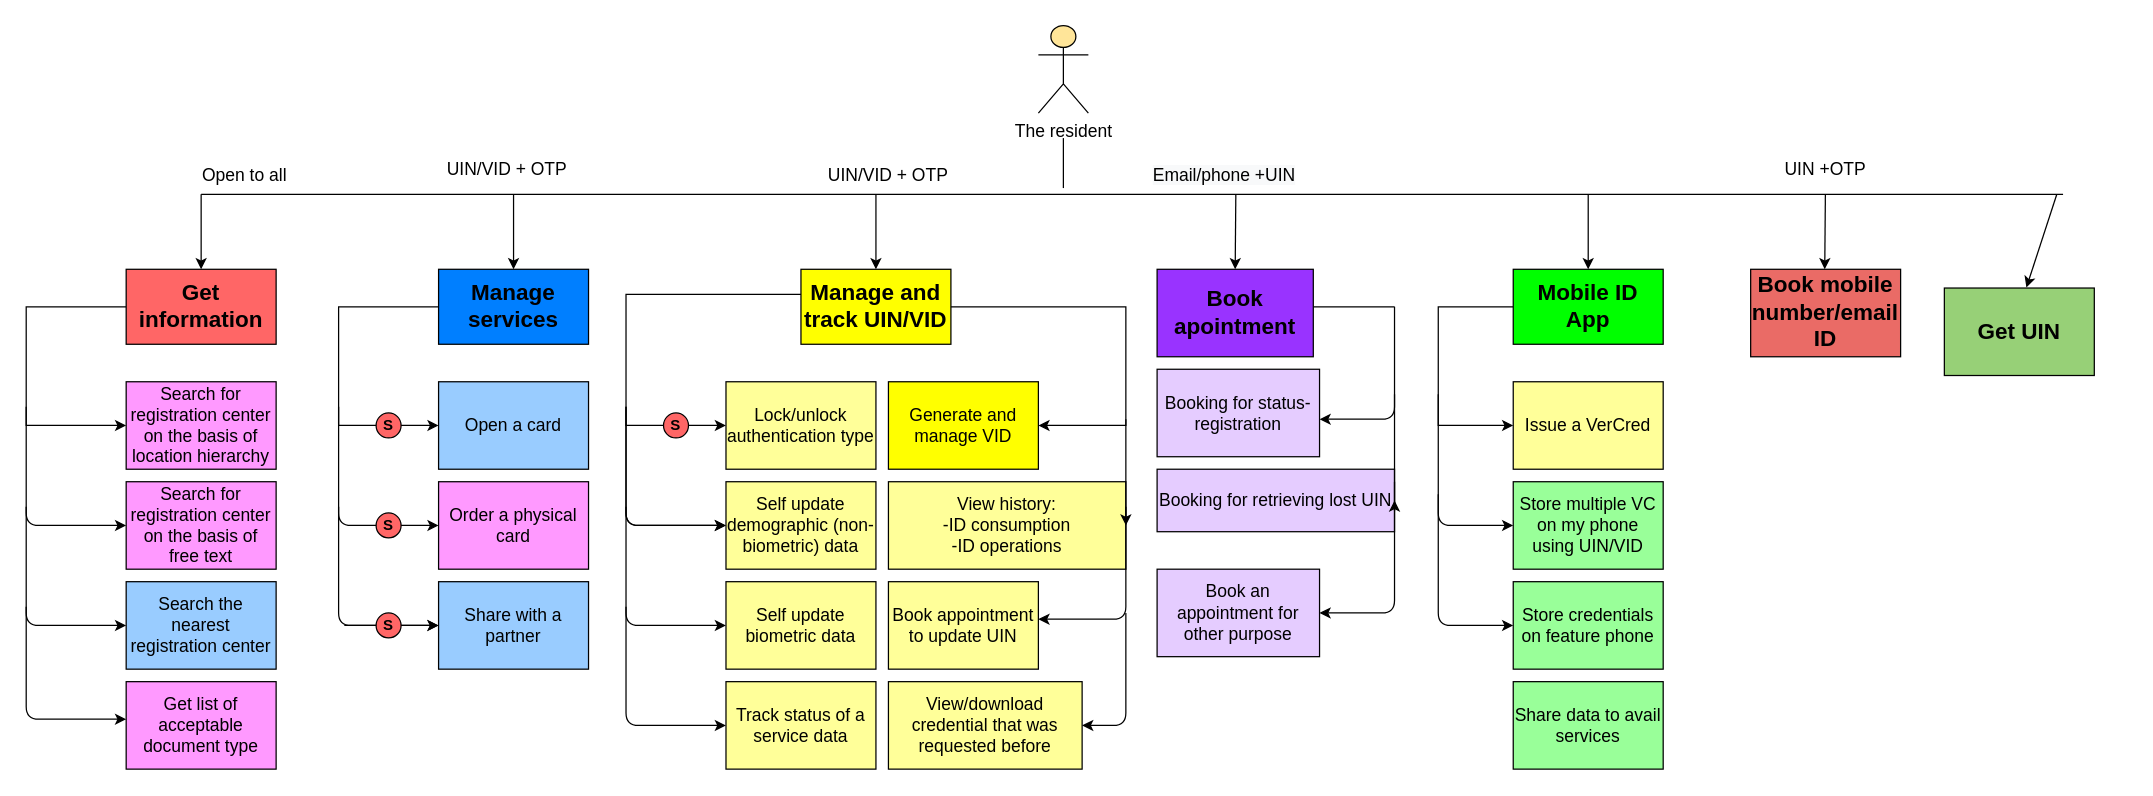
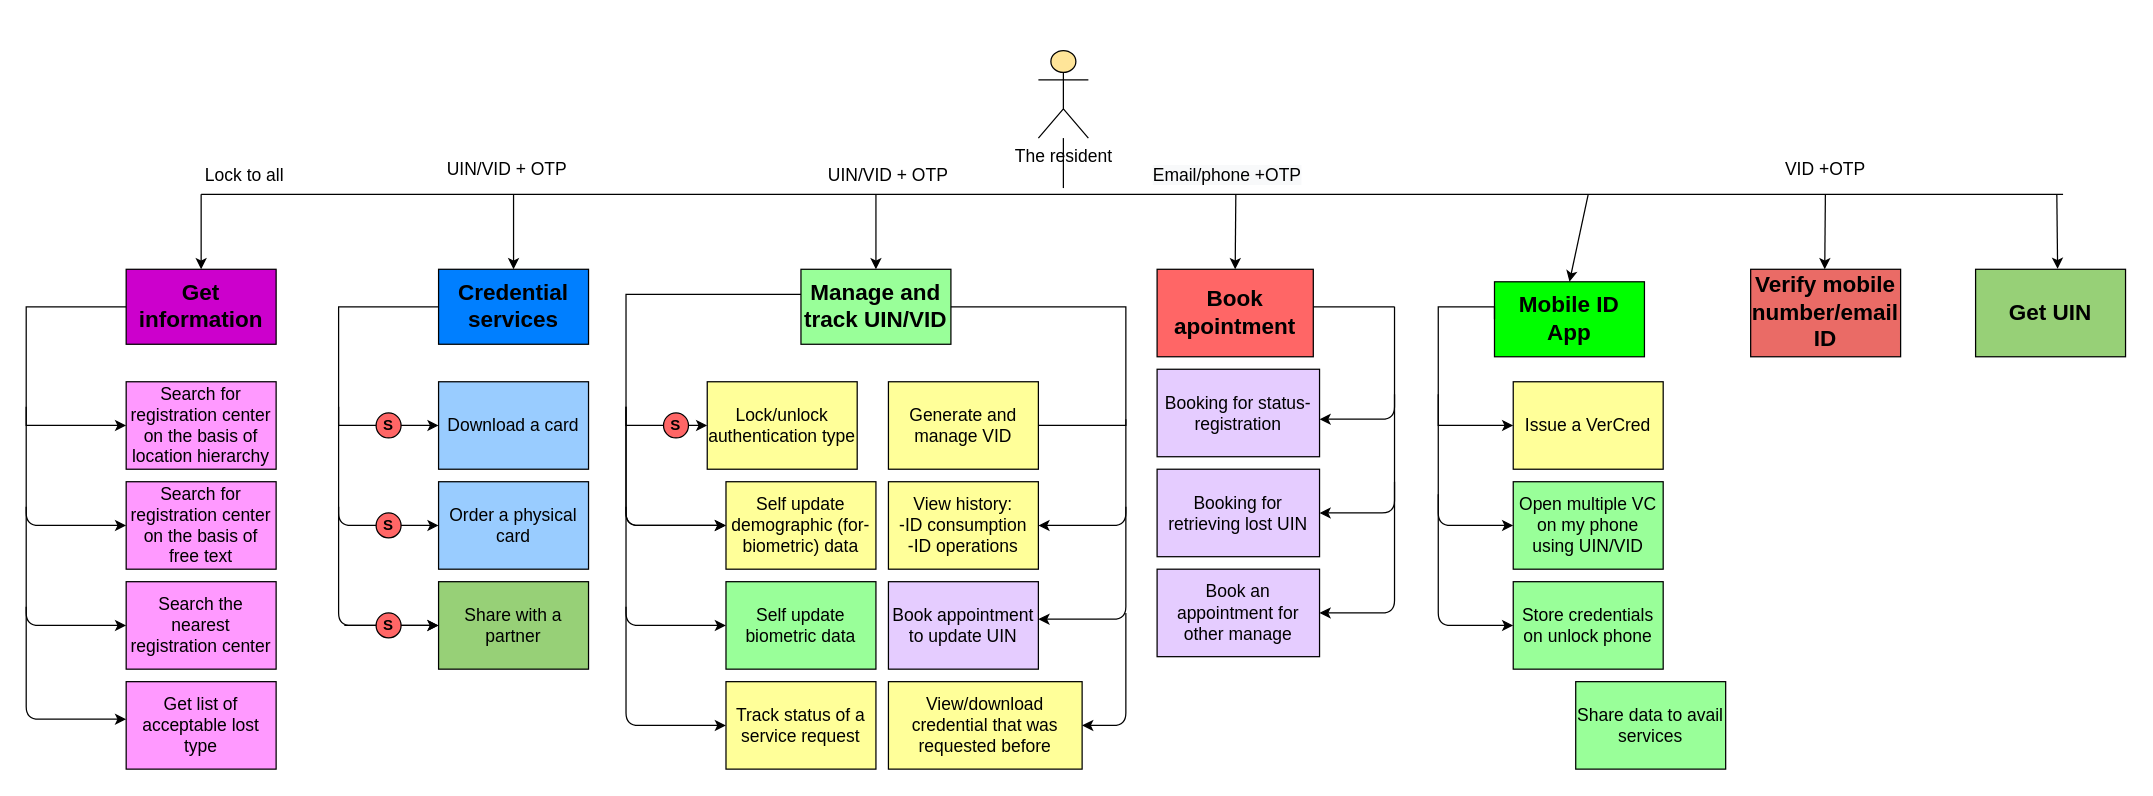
(1063, 69) -> (1063, 94)
(1826, 169) -> (1826, 169)
(1214, 175) -> (1214, 175)
(244, 176) -> (244, 176)
(201, 307) -> (201, 307)
(513, 307) -> (513, 307)
(876, 307) -> (876, 307)
(1588, 307) -> (1569, 319)
(1235, 313) -> (1235, 313)
(1826, 313) -> (1826, 313)
(2019, 332) -> (2051, 313)
(513, 426) -> (513, 426)
(801, 426) -> (782, 426)
(963, 426) -> (963, 426)
(1048, 426) -> (1044, 426)
(1276, 501) -> (1238, 513)
(513, 526) -> (513, 526)
(801, 526) -> (801, 526)
(1007, 526) -> (963, 526)
(1588, 526) -> (1588, 526)
(1238, 613) -> (1238, 613)
(201, 626) -> (201, 626)
(513, 626) -> (513, 626)
(801, 626) -> (801, 626)
(963, 626) -> (963, 626)
(1588, 626) -> (1588, 626)
(201, 726) -> (201, 726)
(801, 726) -> (801, 726)
(1588, 726) -> (1651, 726)
